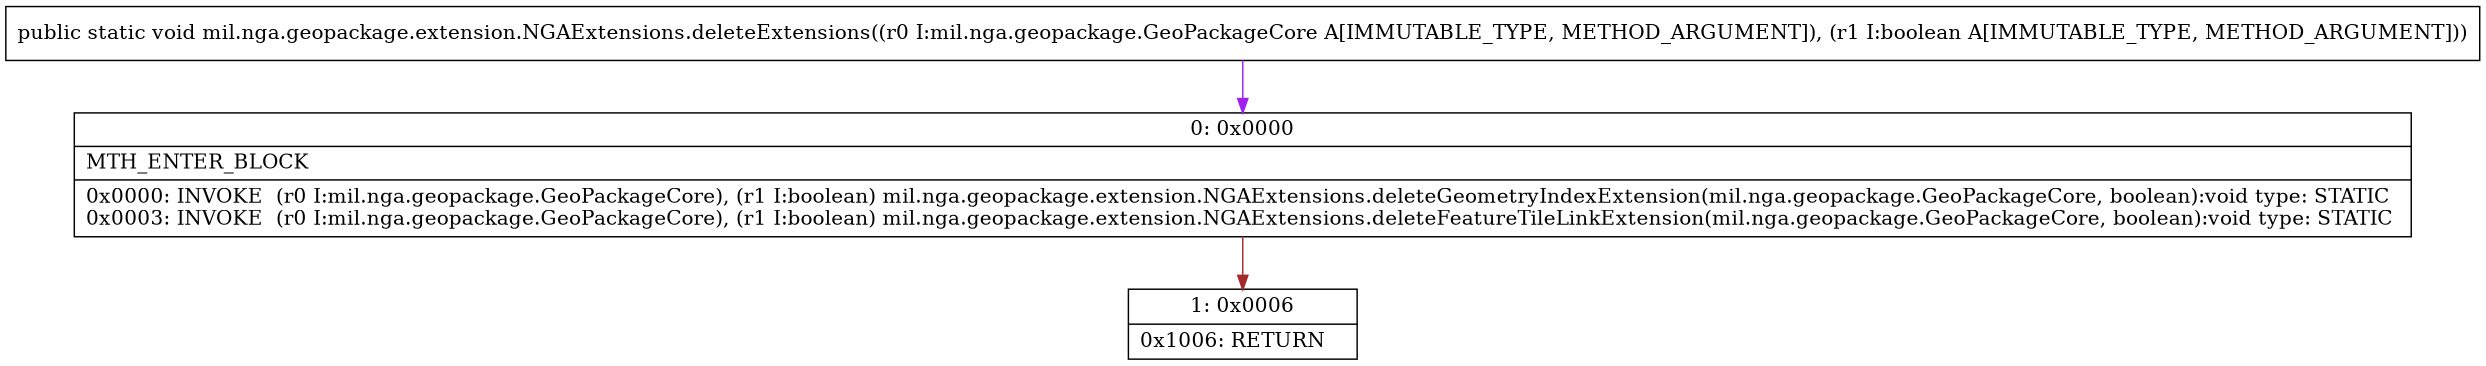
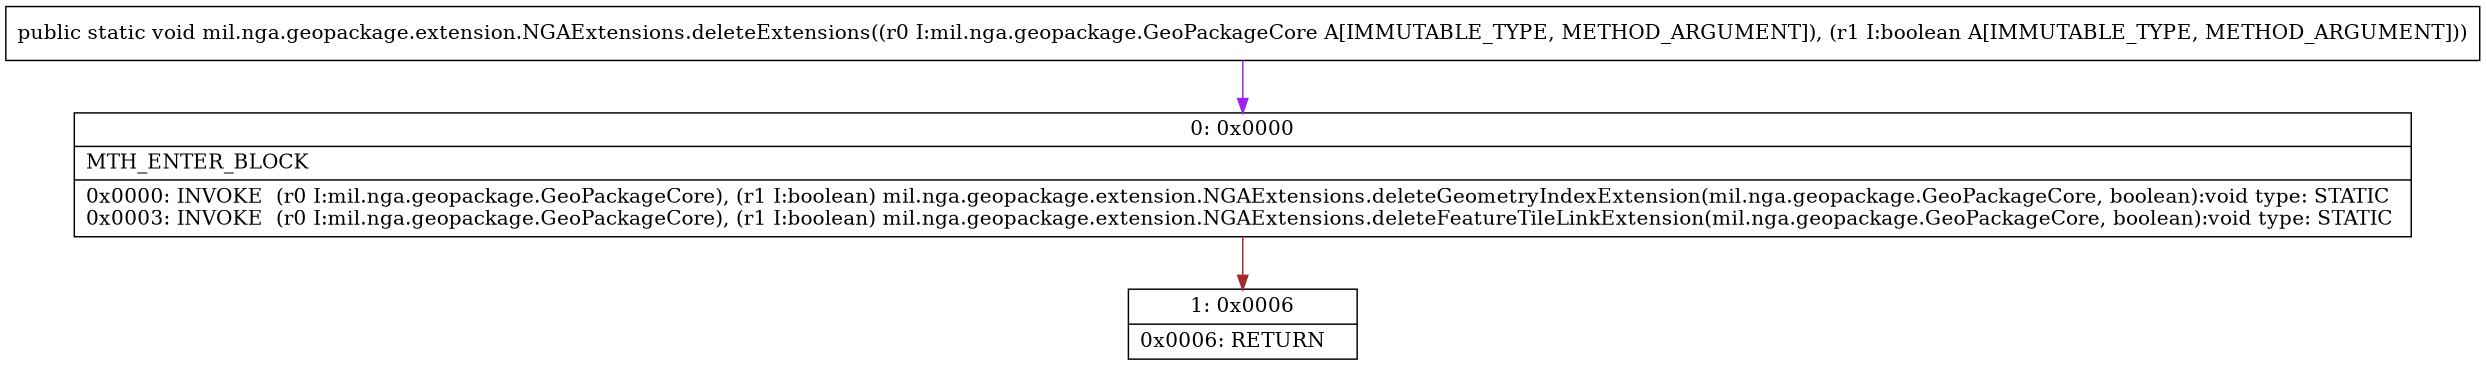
(1243, 341) -> (1243, 341)
